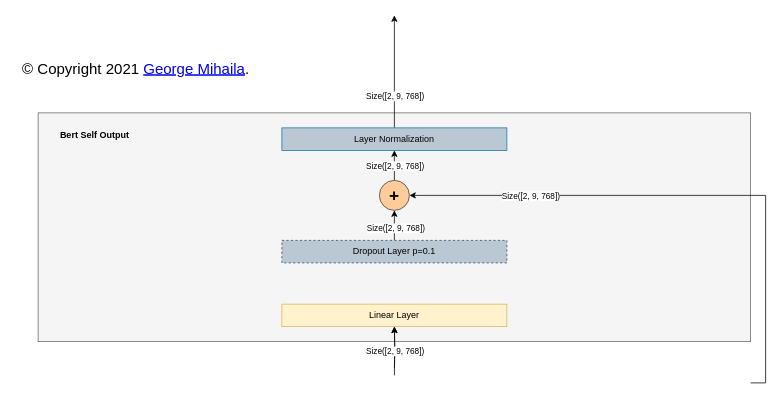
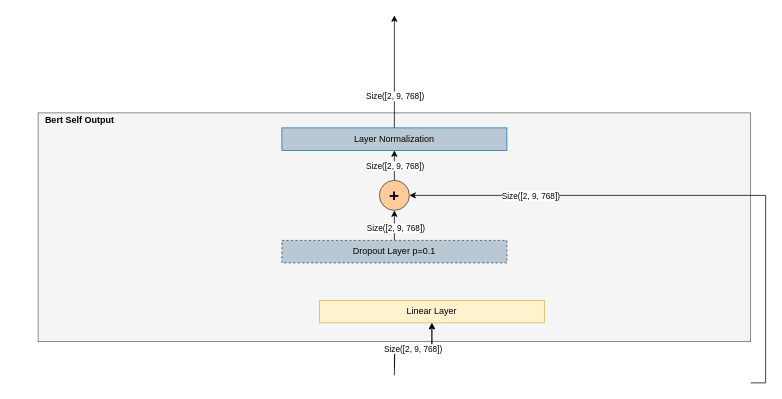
(135, 68) -> none
(94, 135) -> (79, 120)
(394, 315) -> (432, 312)
